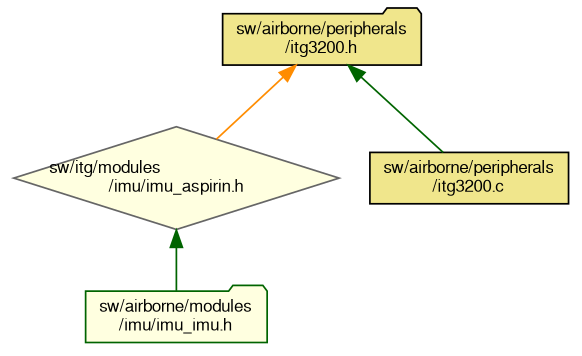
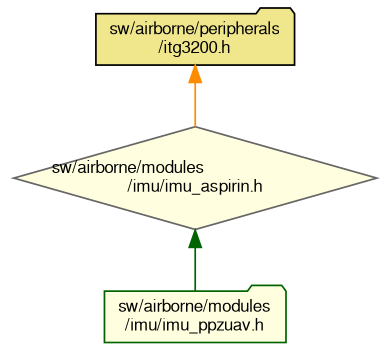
(176, 178) -> (195, 178)
(469, 178) -> none
(176, 317) -> (195, 317)
